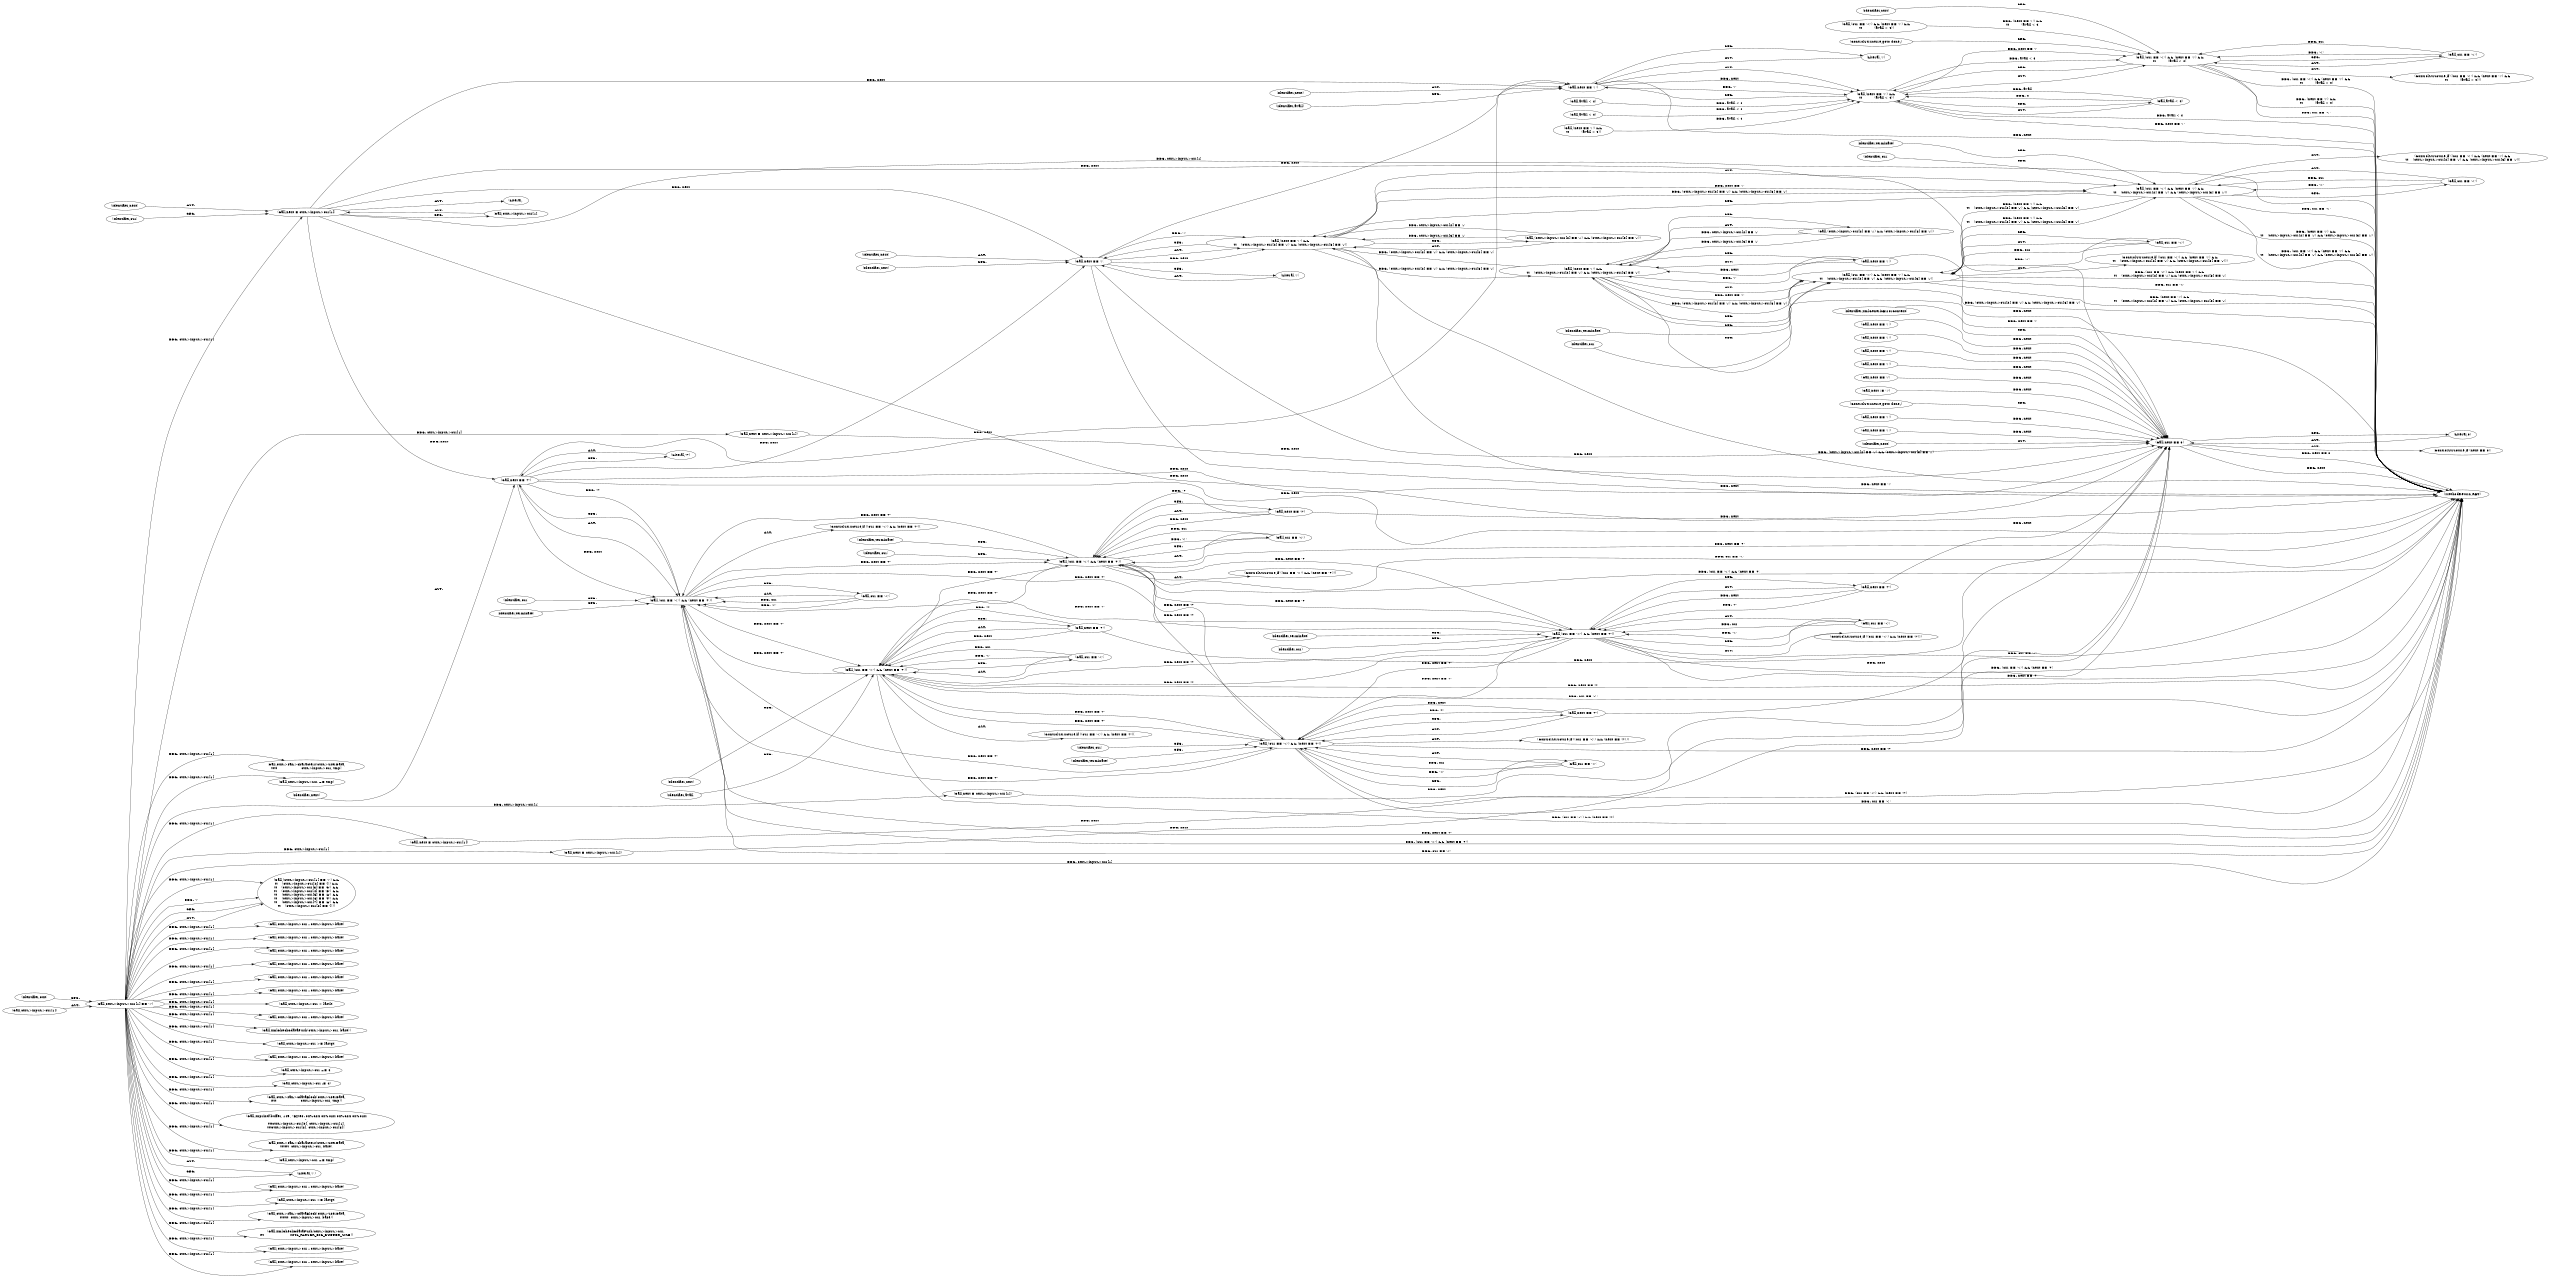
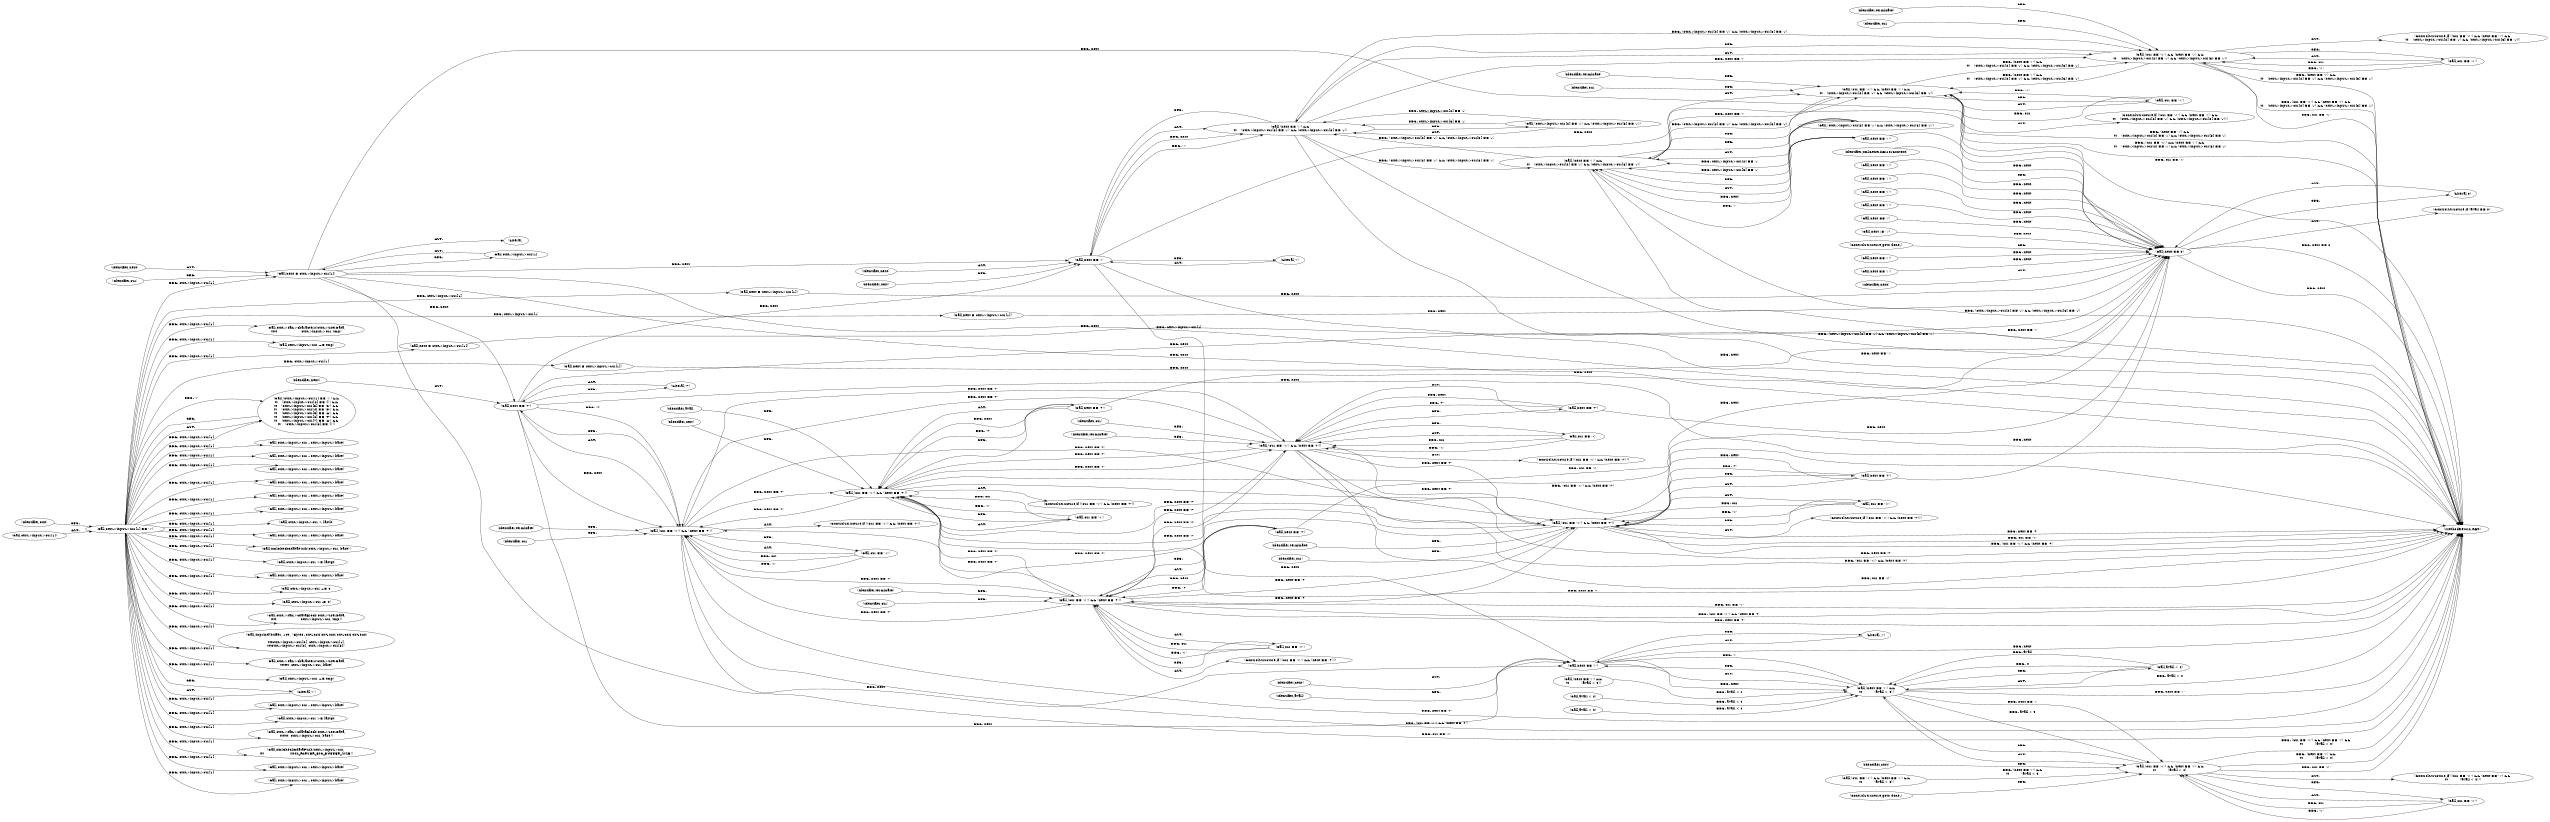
(2023, 390) -> (2023, 234)
(2463, 451) -> (2463, 210)
(1393, 864) -> none
